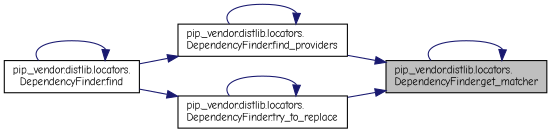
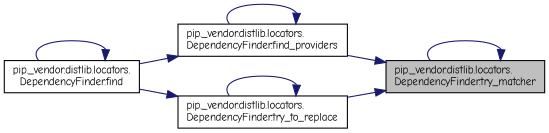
(466, 77) -> (465, 77)
